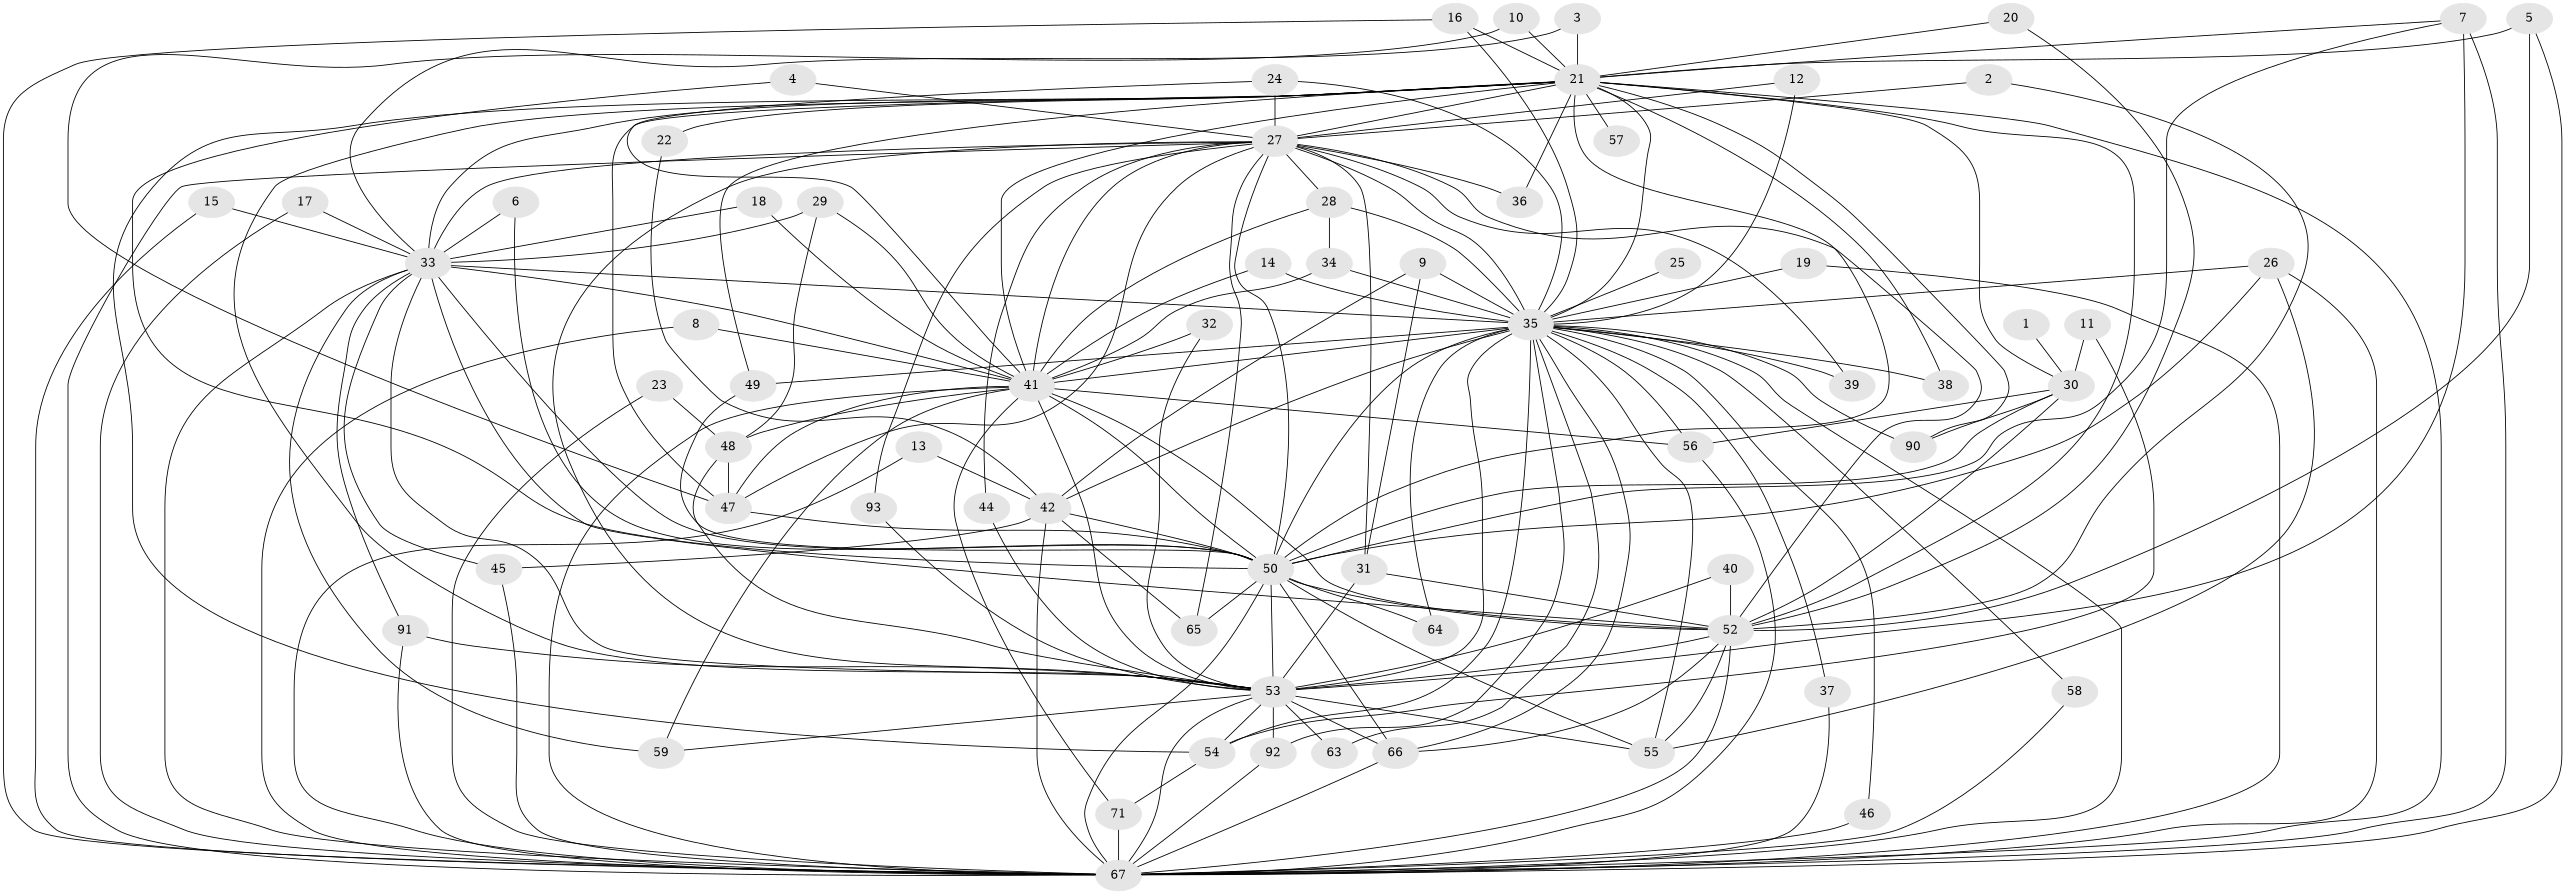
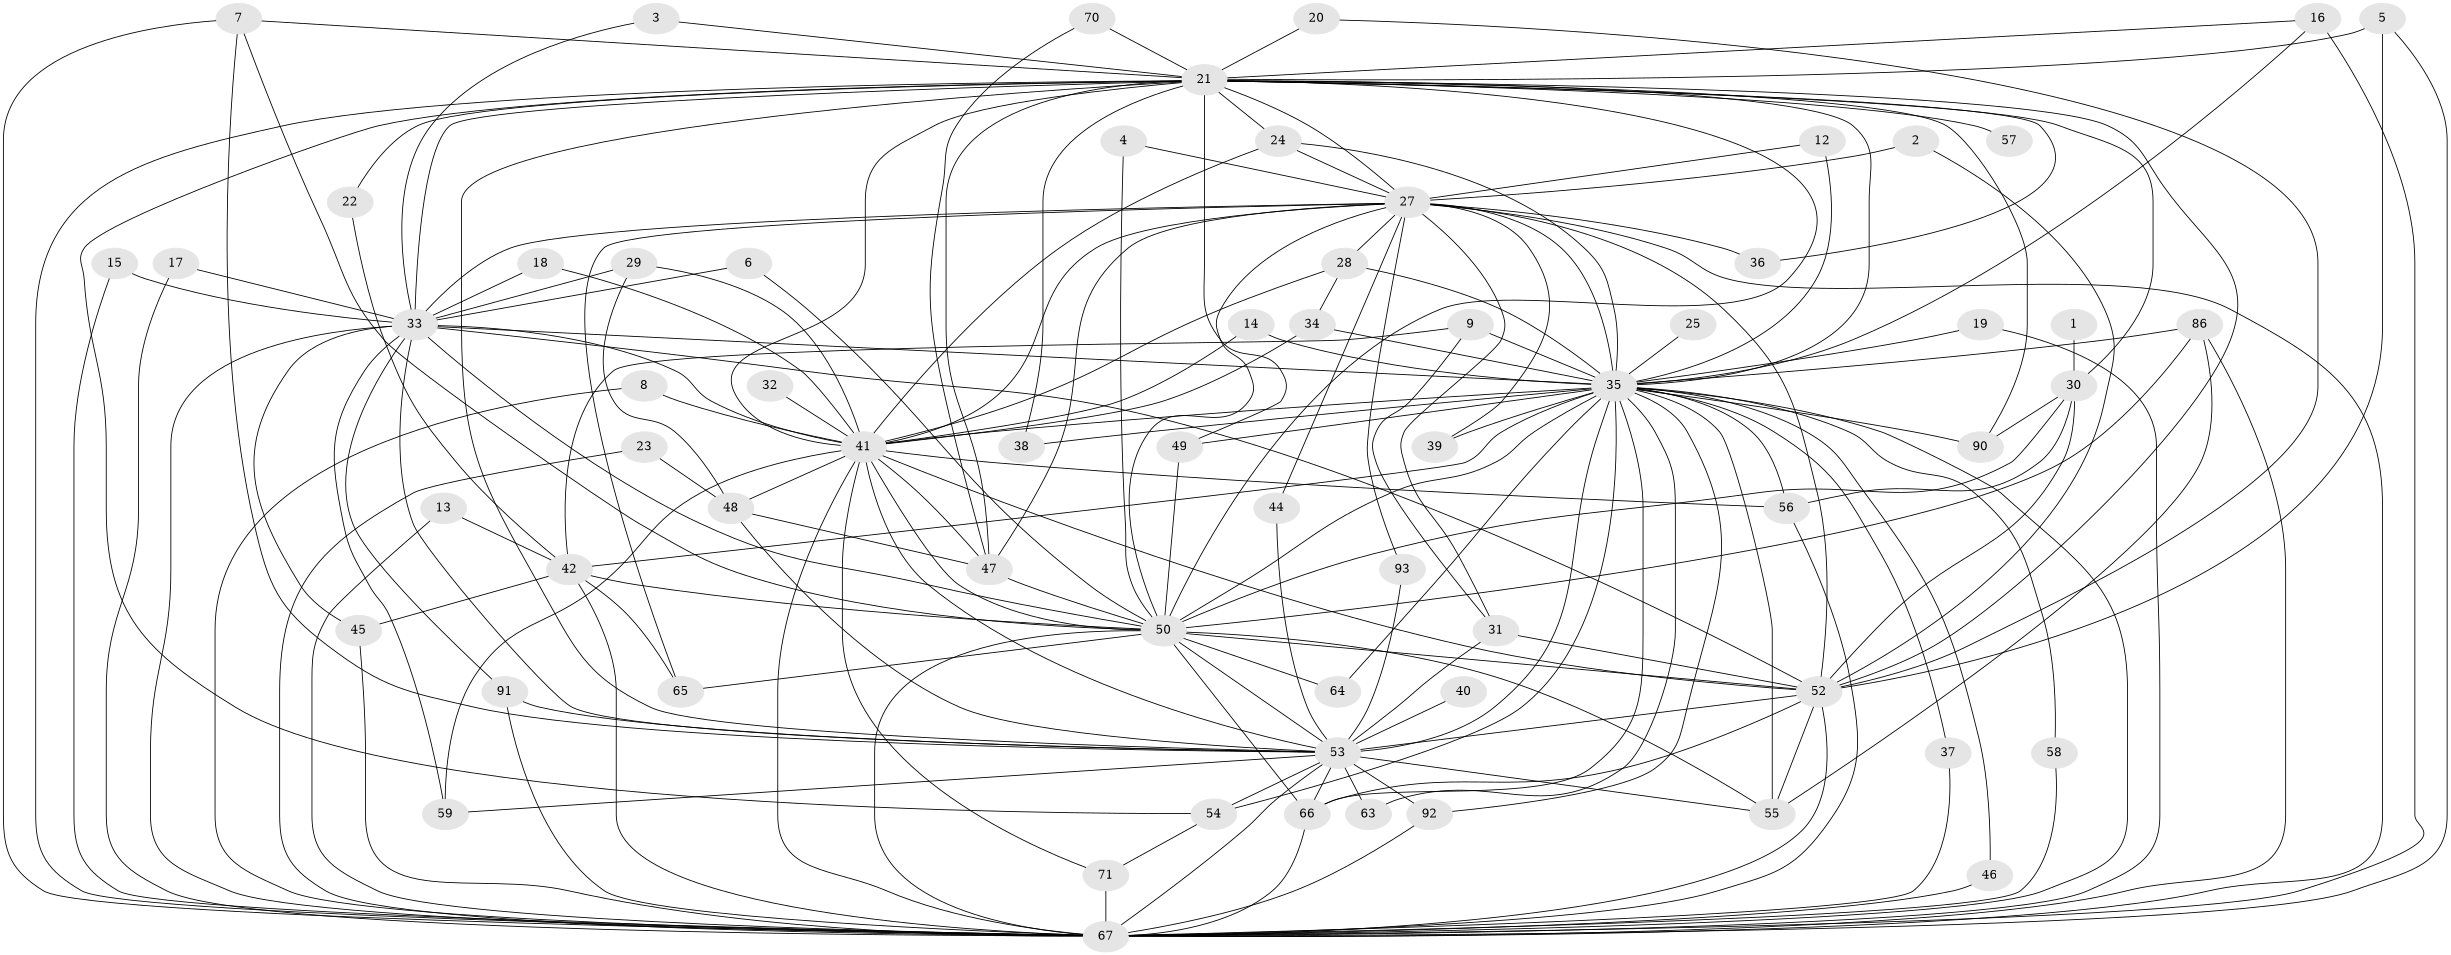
(1516, 19) -> (1092, 19)
none -> (1241, 111)
(2271, 264) -> (2200, 325)
(2088, 325) -> none
(555, 405) -> none
(1159, 519) -> none
(1731, 600) -> none
